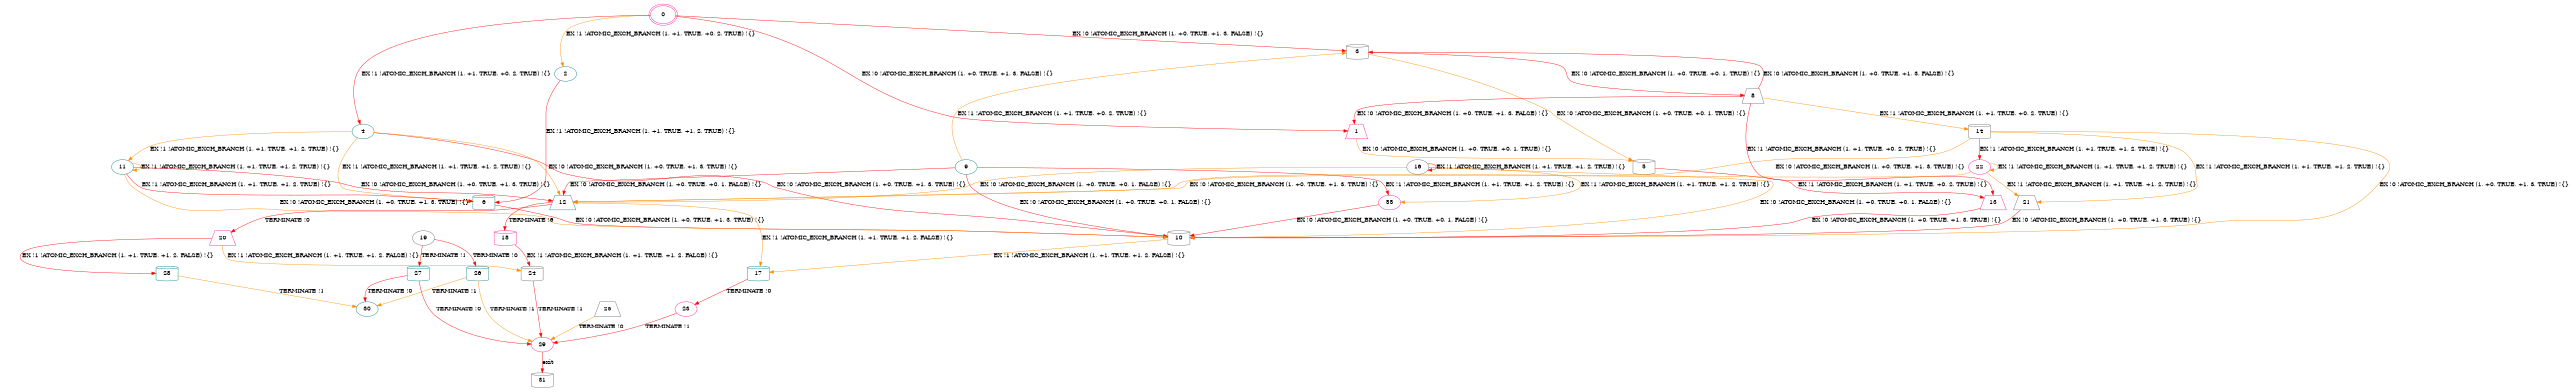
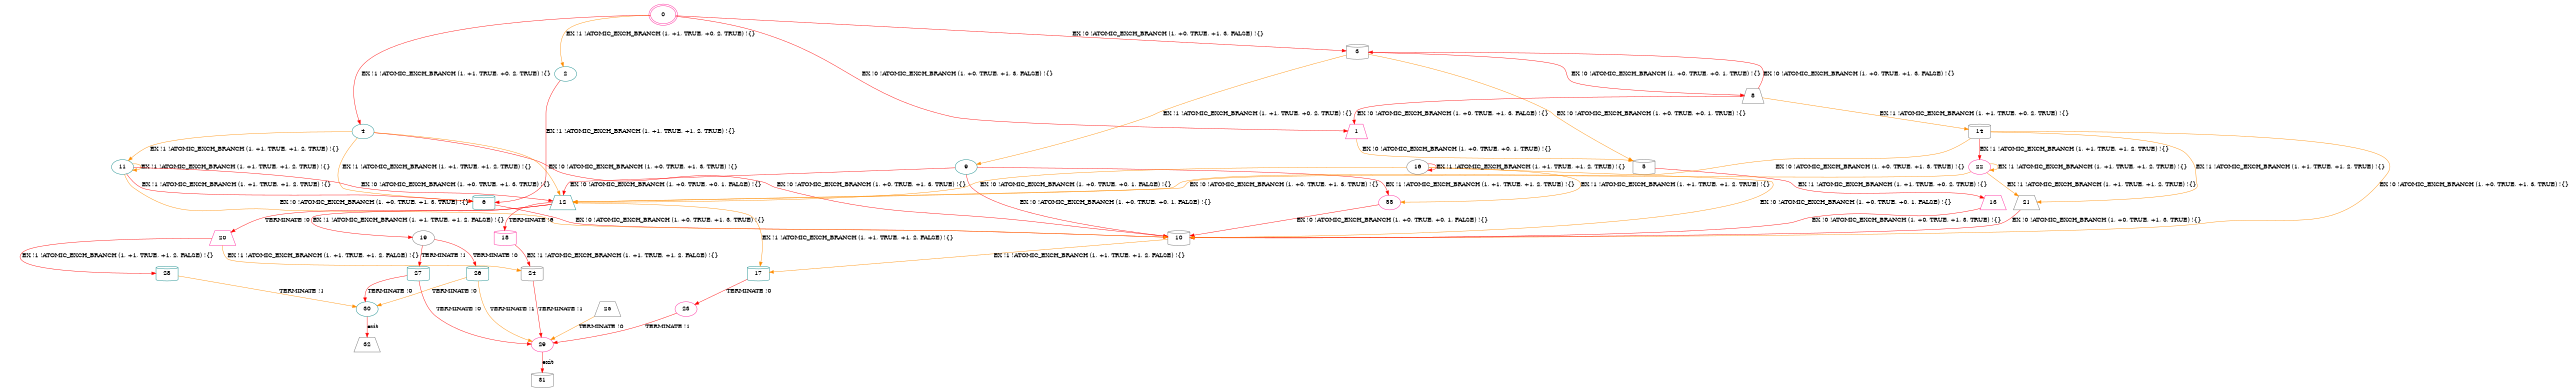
(1122, 74) -> (1164, 110)
(1841, 180) -> none
none -> (329, 214)
(455, 291) -> (455, 291)
none -> (367, 345)
